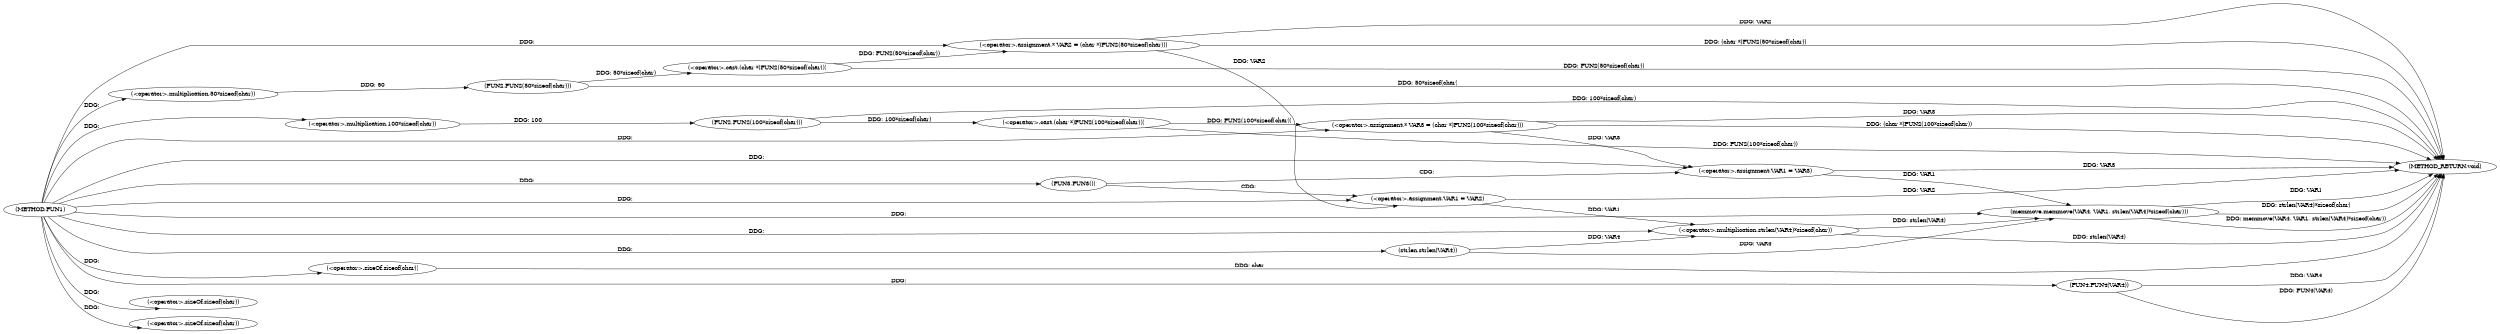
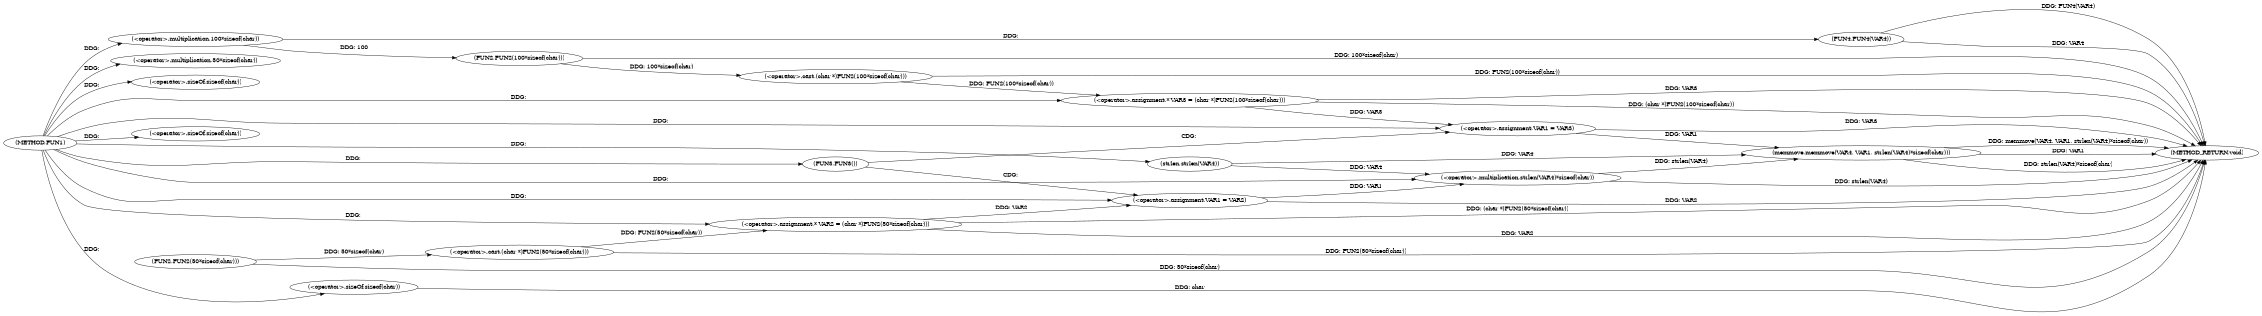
(370, 90) -> none
(1026, 217) -> none
(1033, 284) -> (1049, 39)
